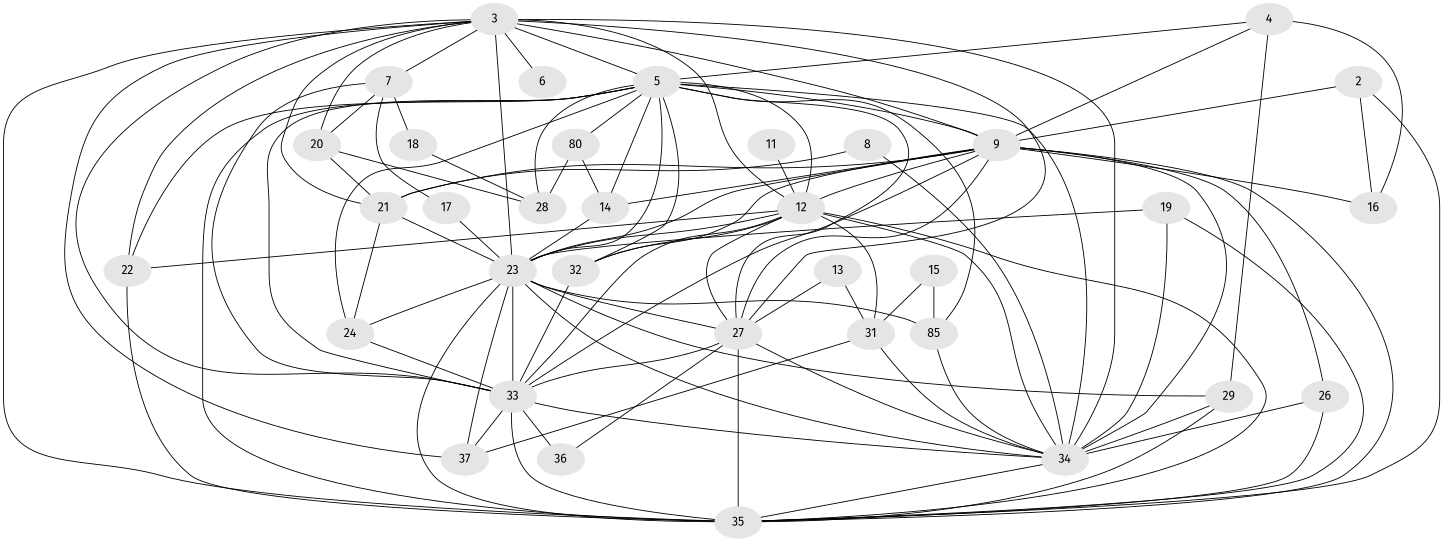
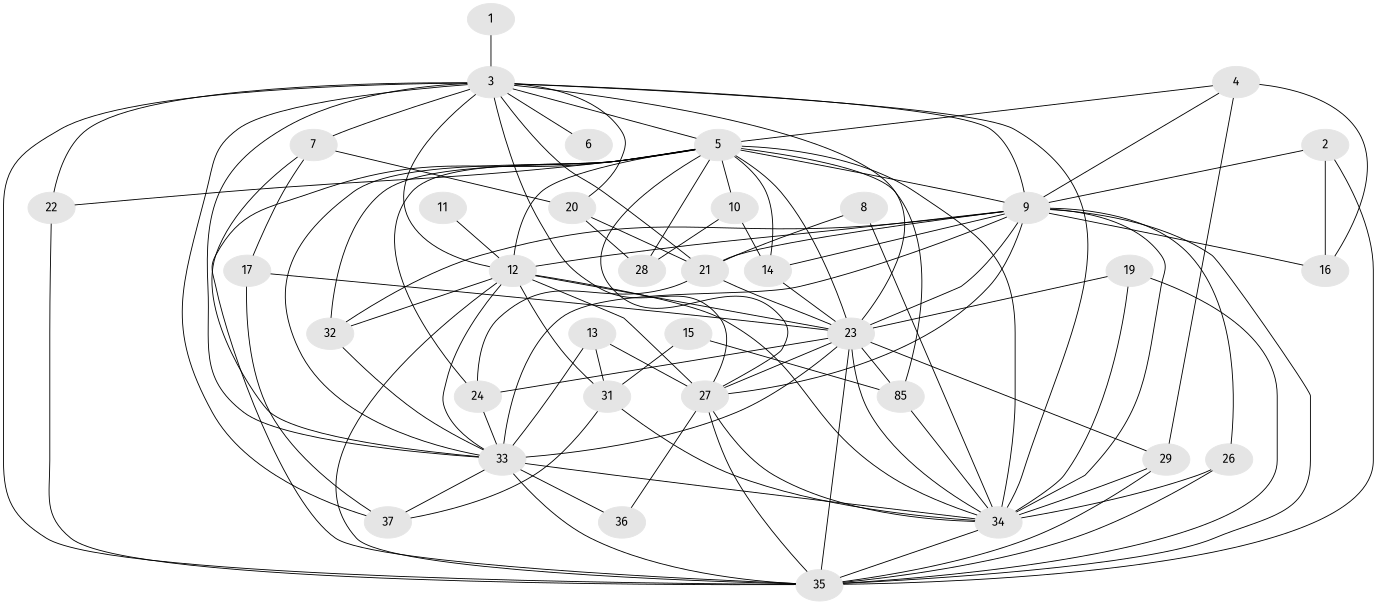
none -> (491, 19)
(413, 145) -> none
(576, 145) -> (735, 208)
(464, 239) -> none
(486, 364) -> (262, 394)
(626, 365) -> (549, 397)
